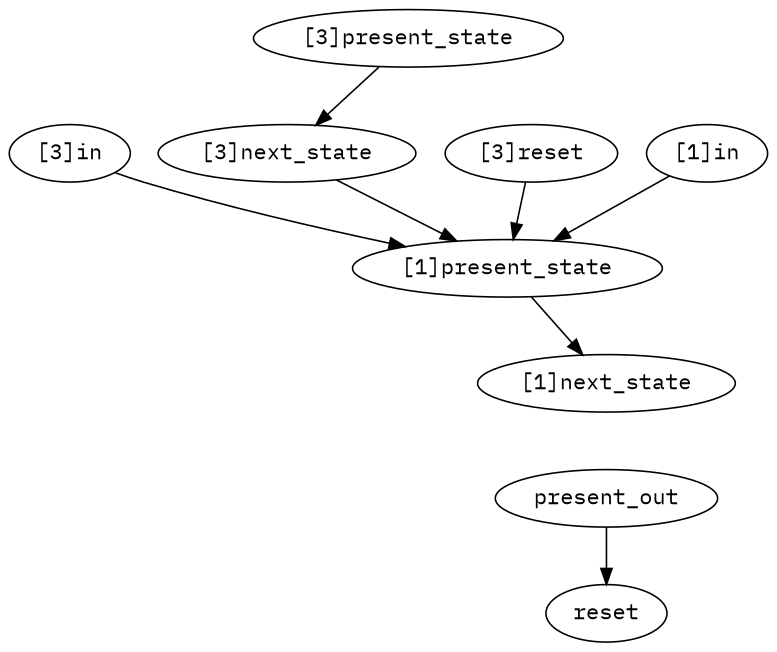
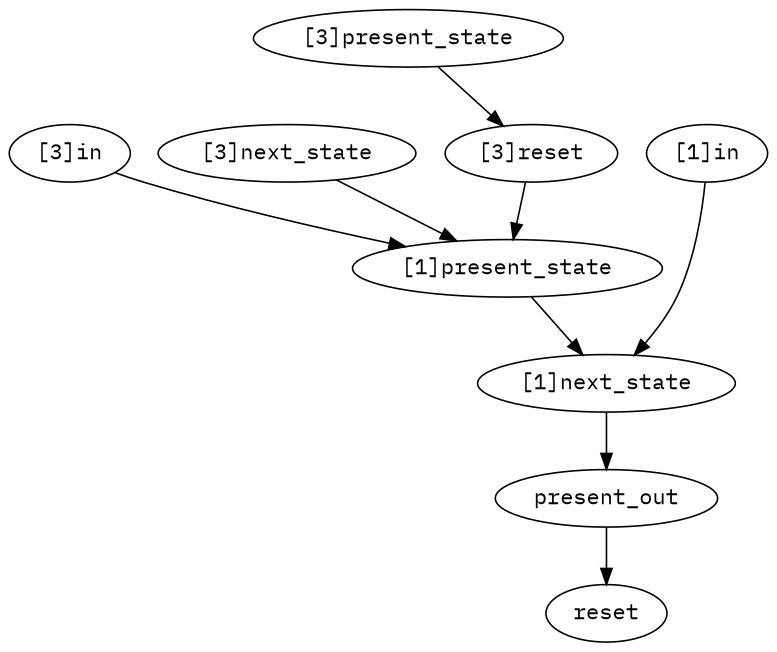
(353, 91) -> (465, 91)
(619, 204) -> (688, 268)
none -> (606, 433)
